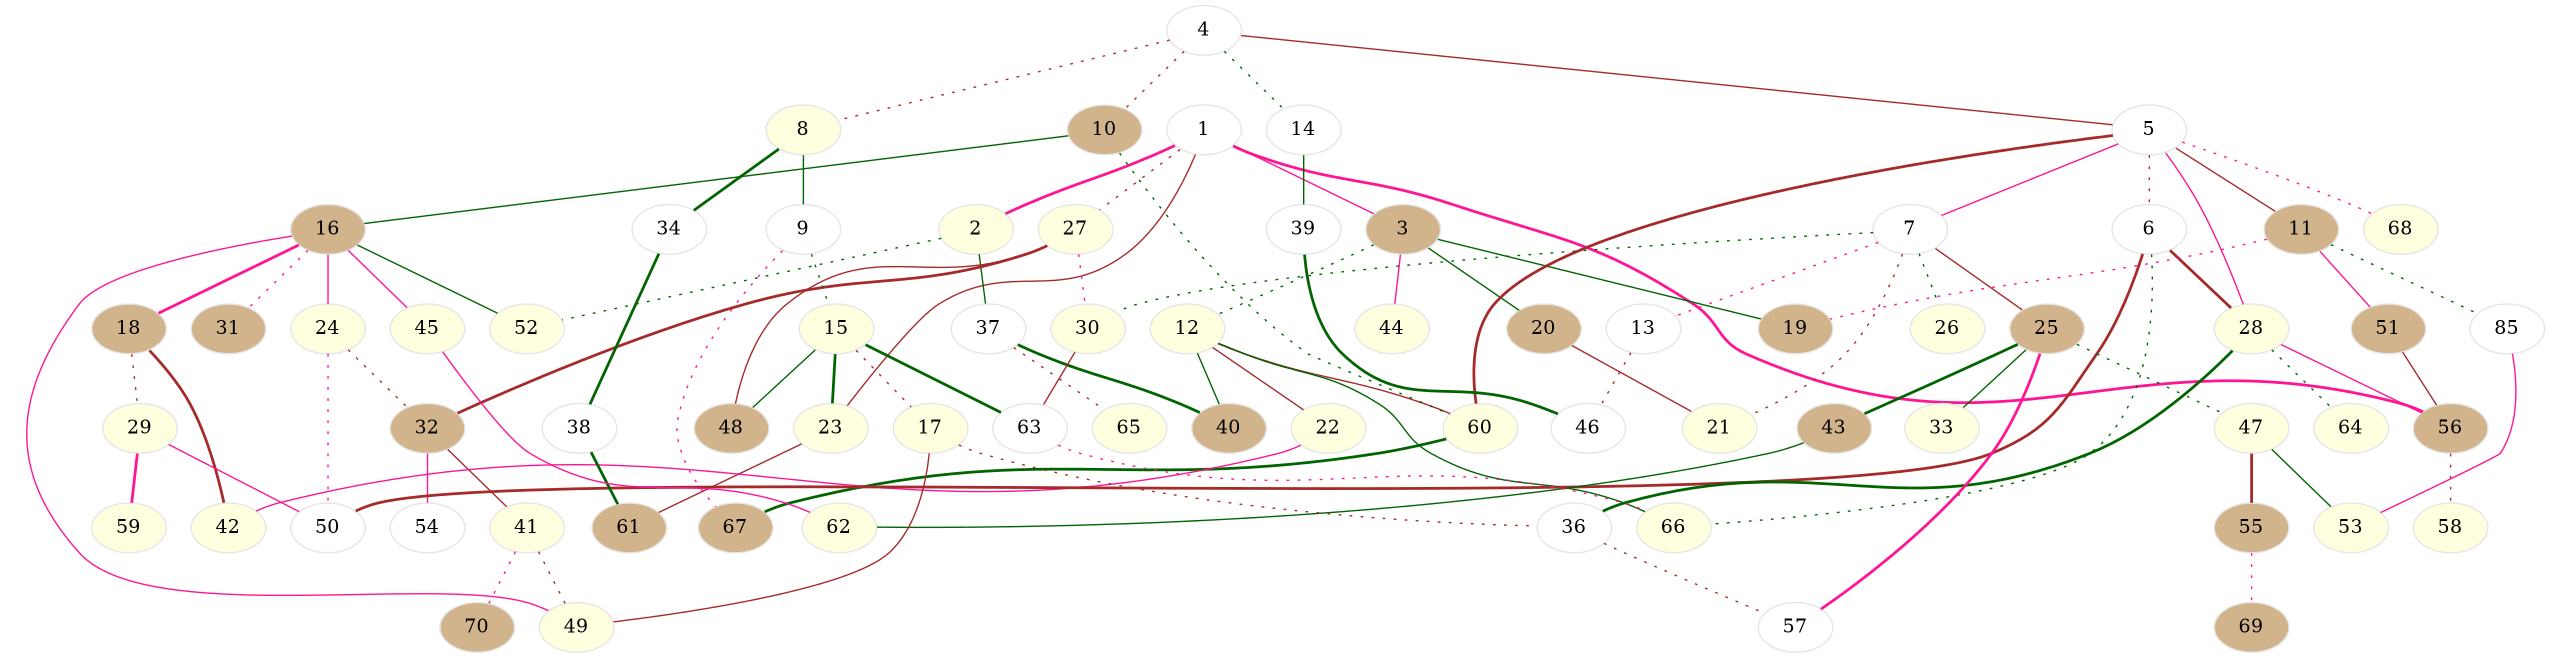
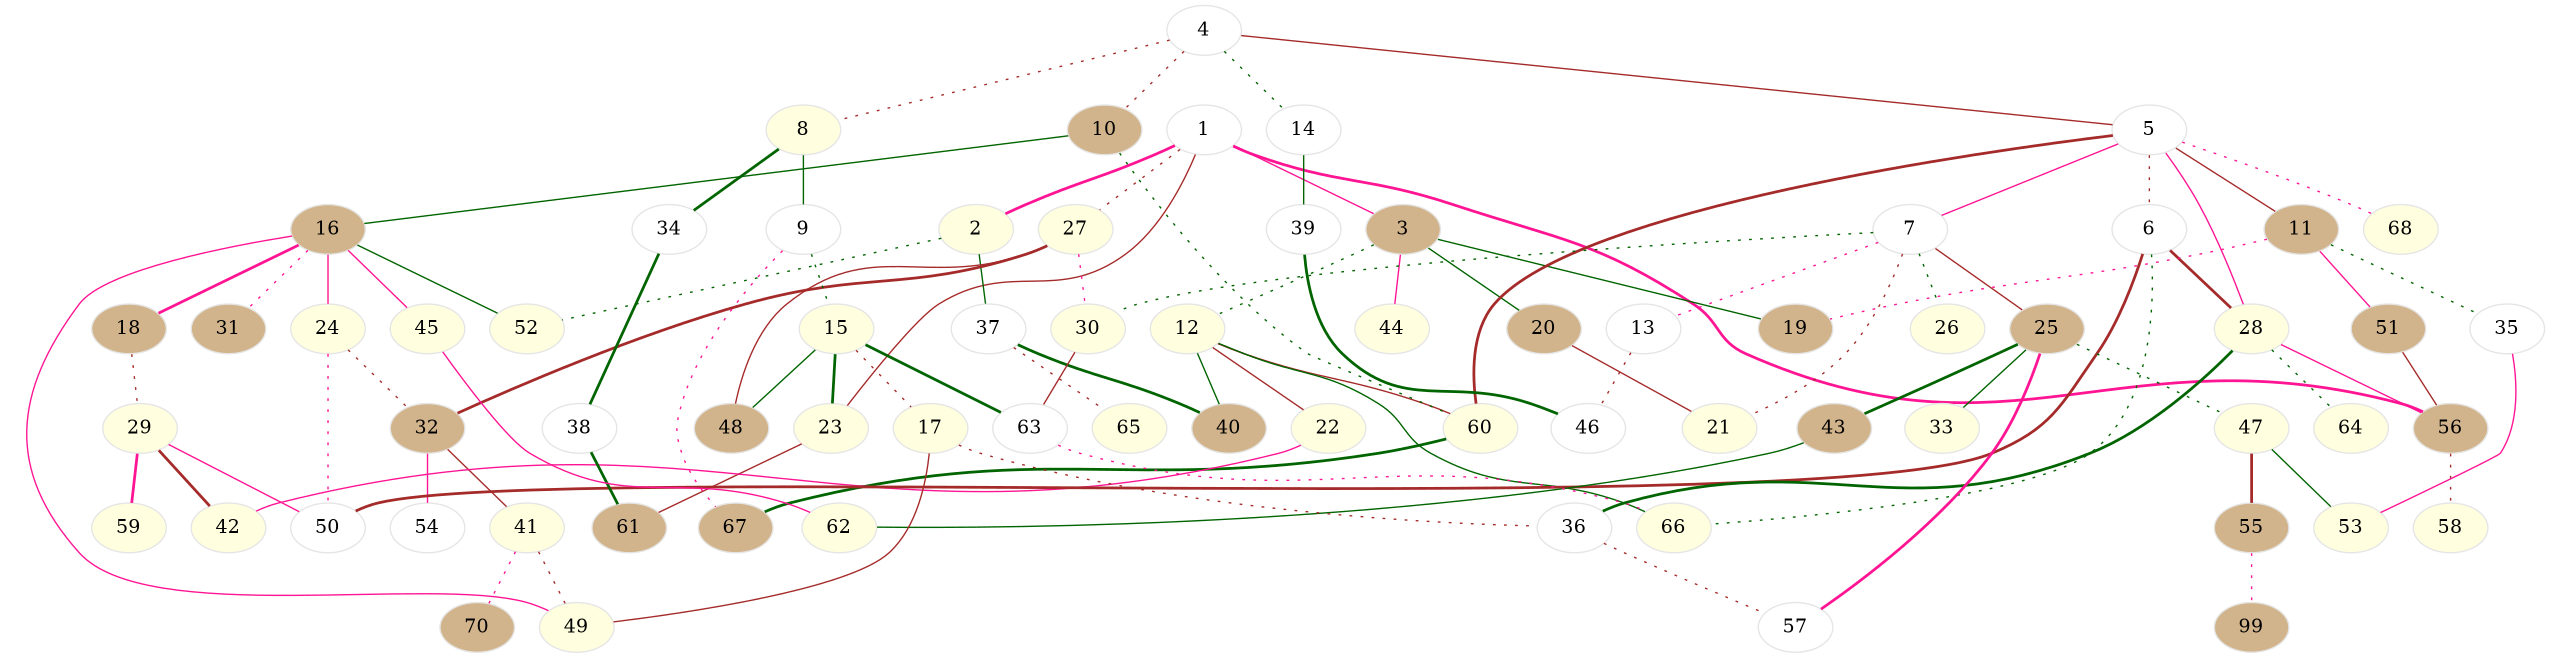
(2507, 329) -> (2507, 329)
(198, 421) -> (184, 478)
(2252, 627) -> (2252, 627)
